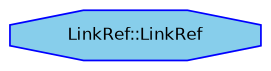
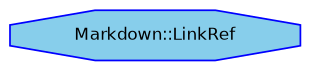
(135, 35) -> (155, 35)
